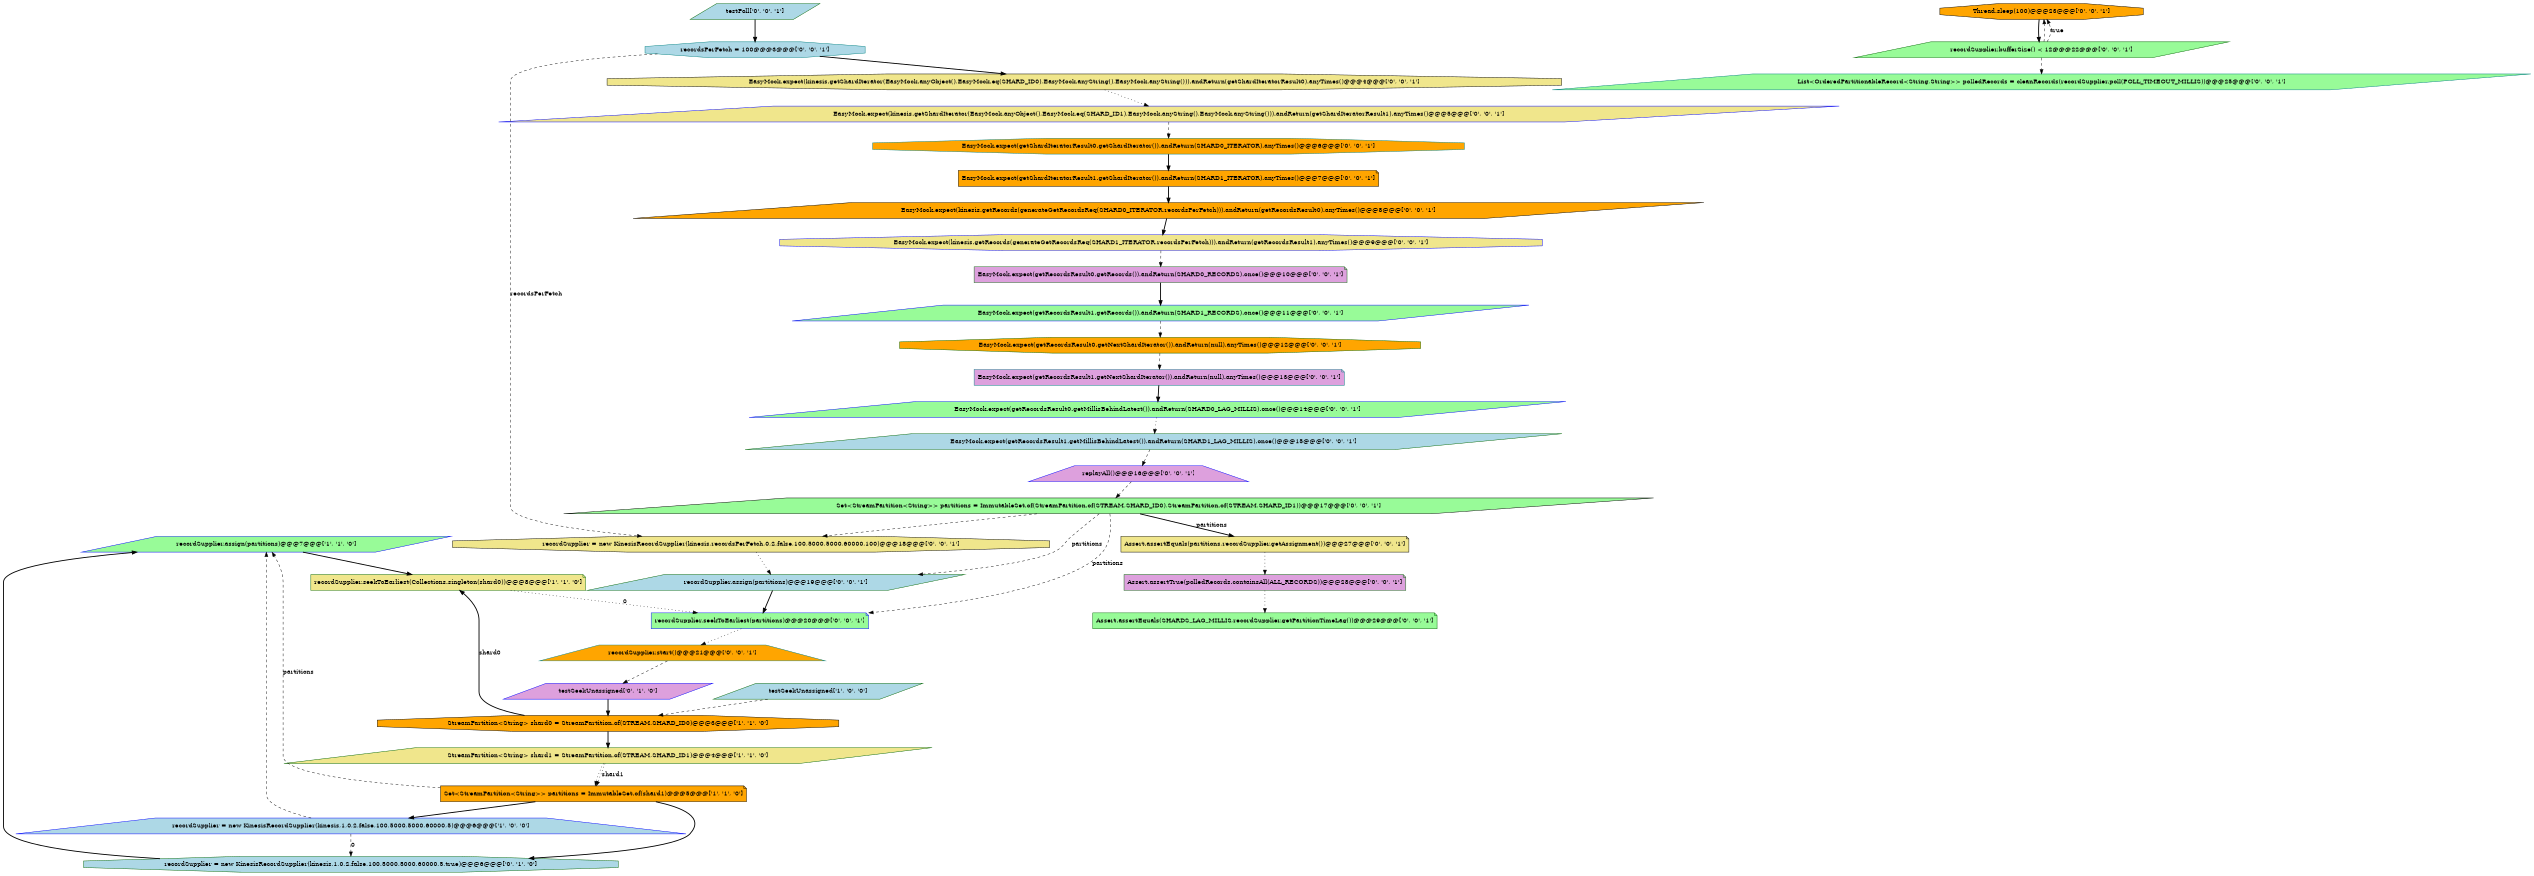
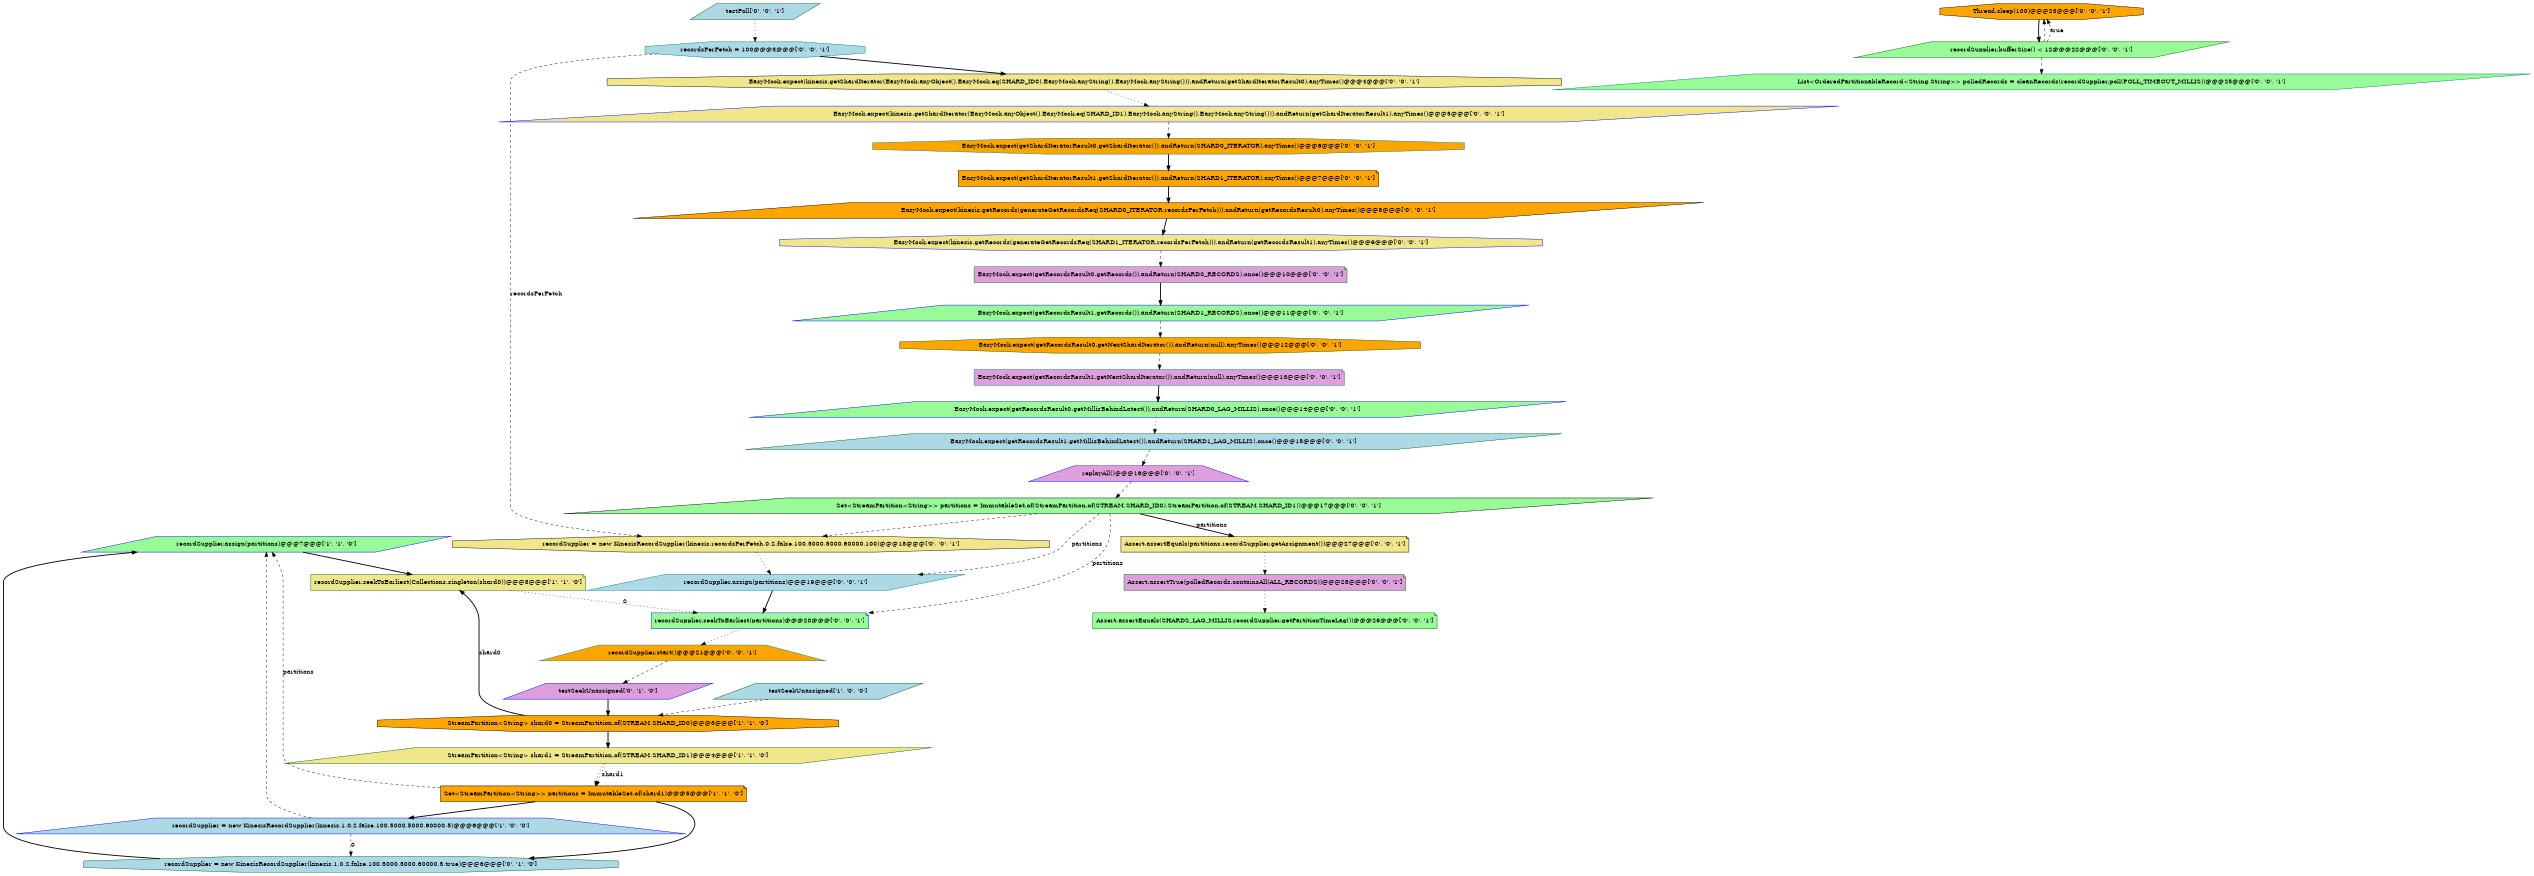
(755, 28) -> (755, 28)
(776, 582) -> (776, 582)
